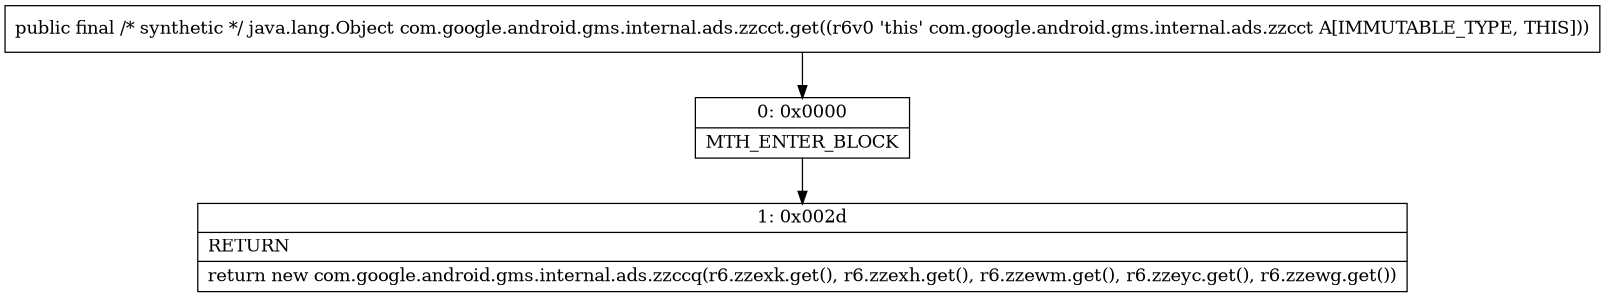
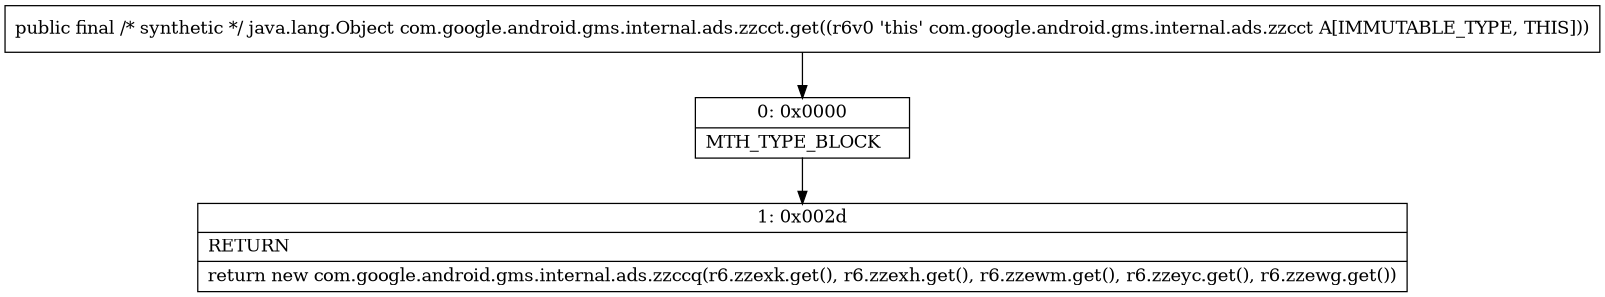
(802, 142) -> (793, 142)
